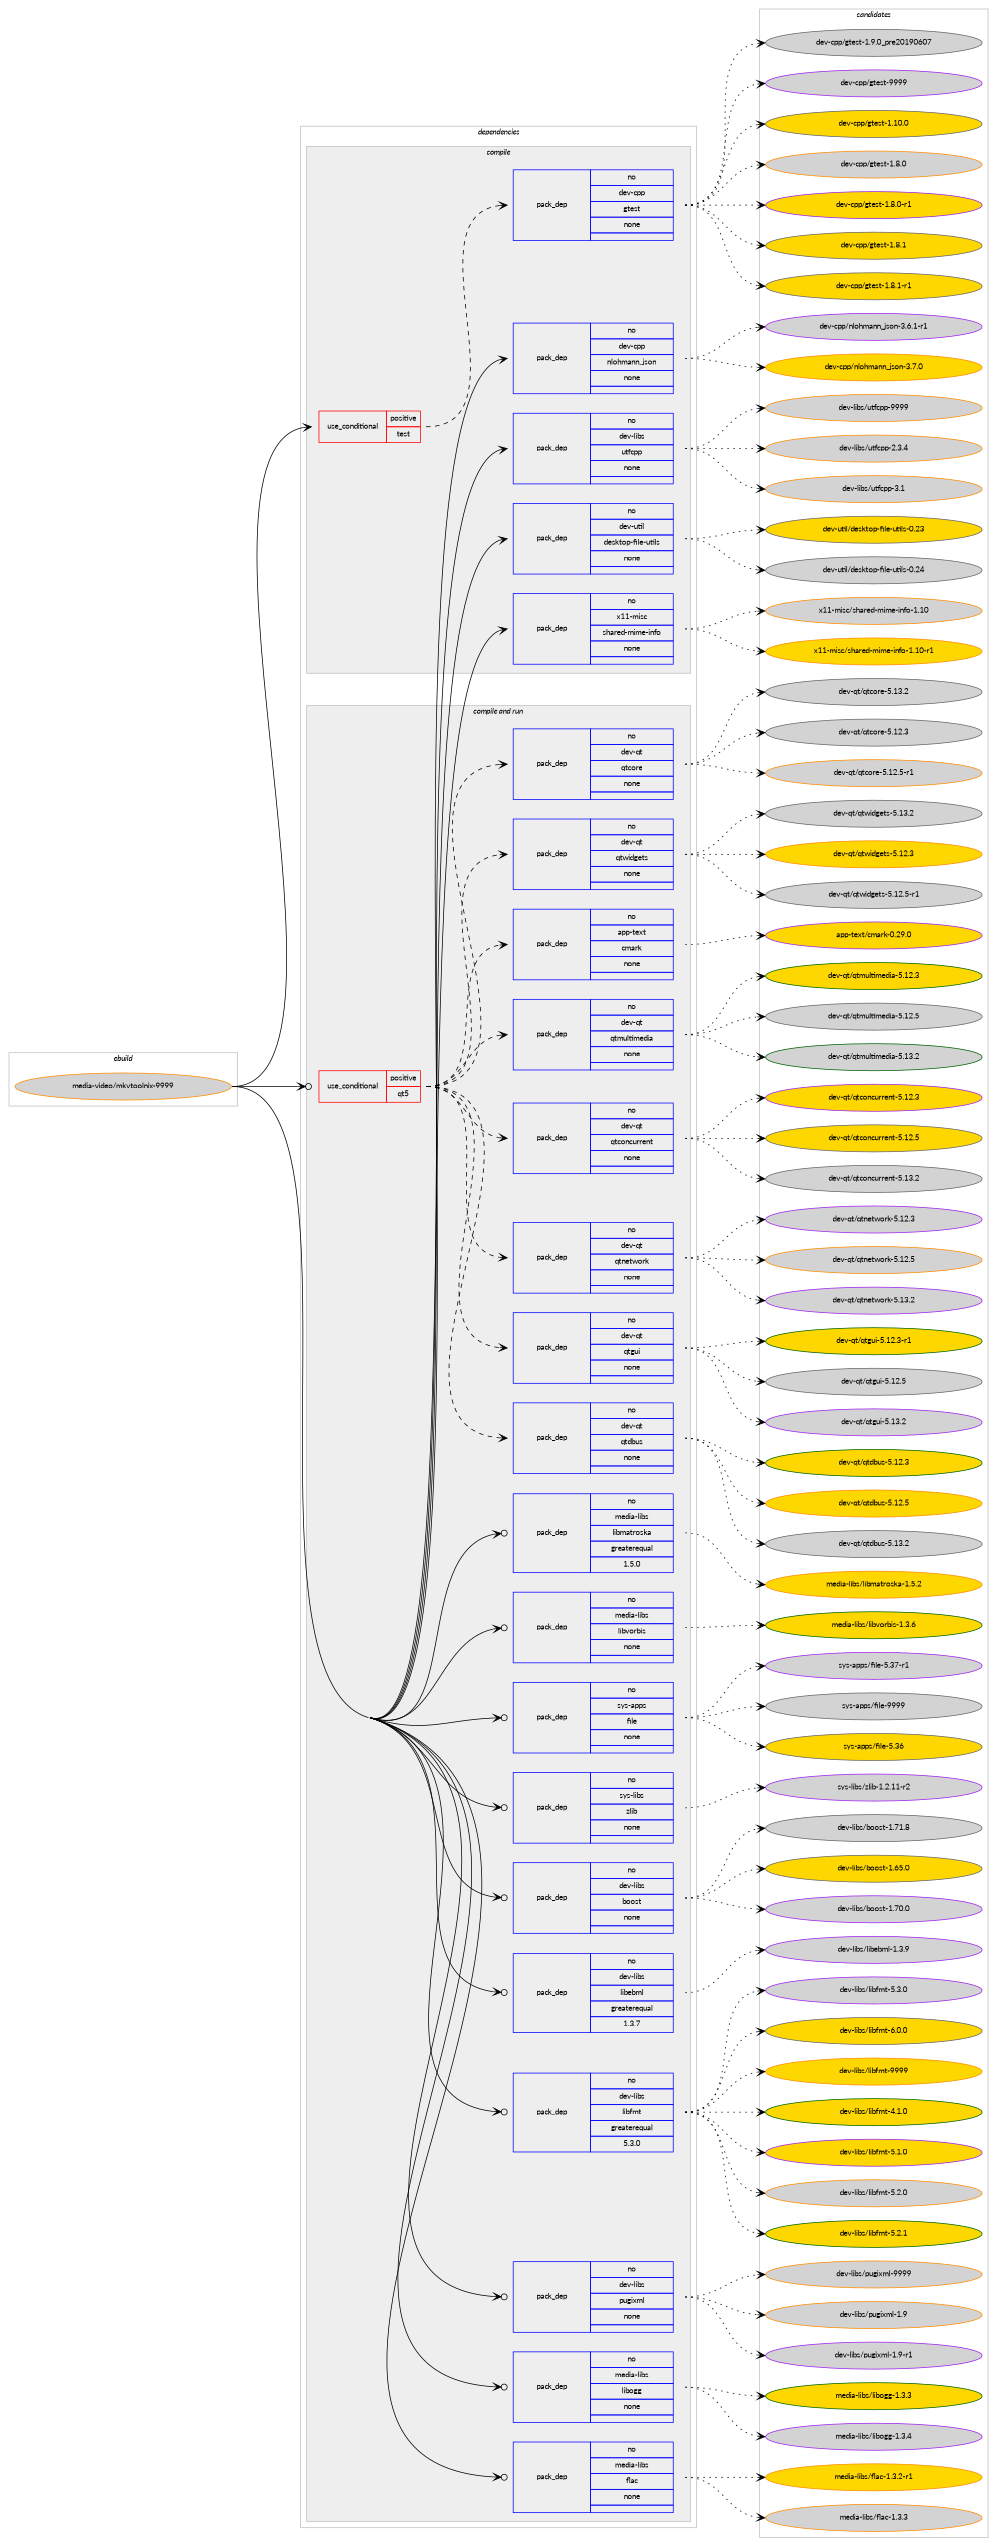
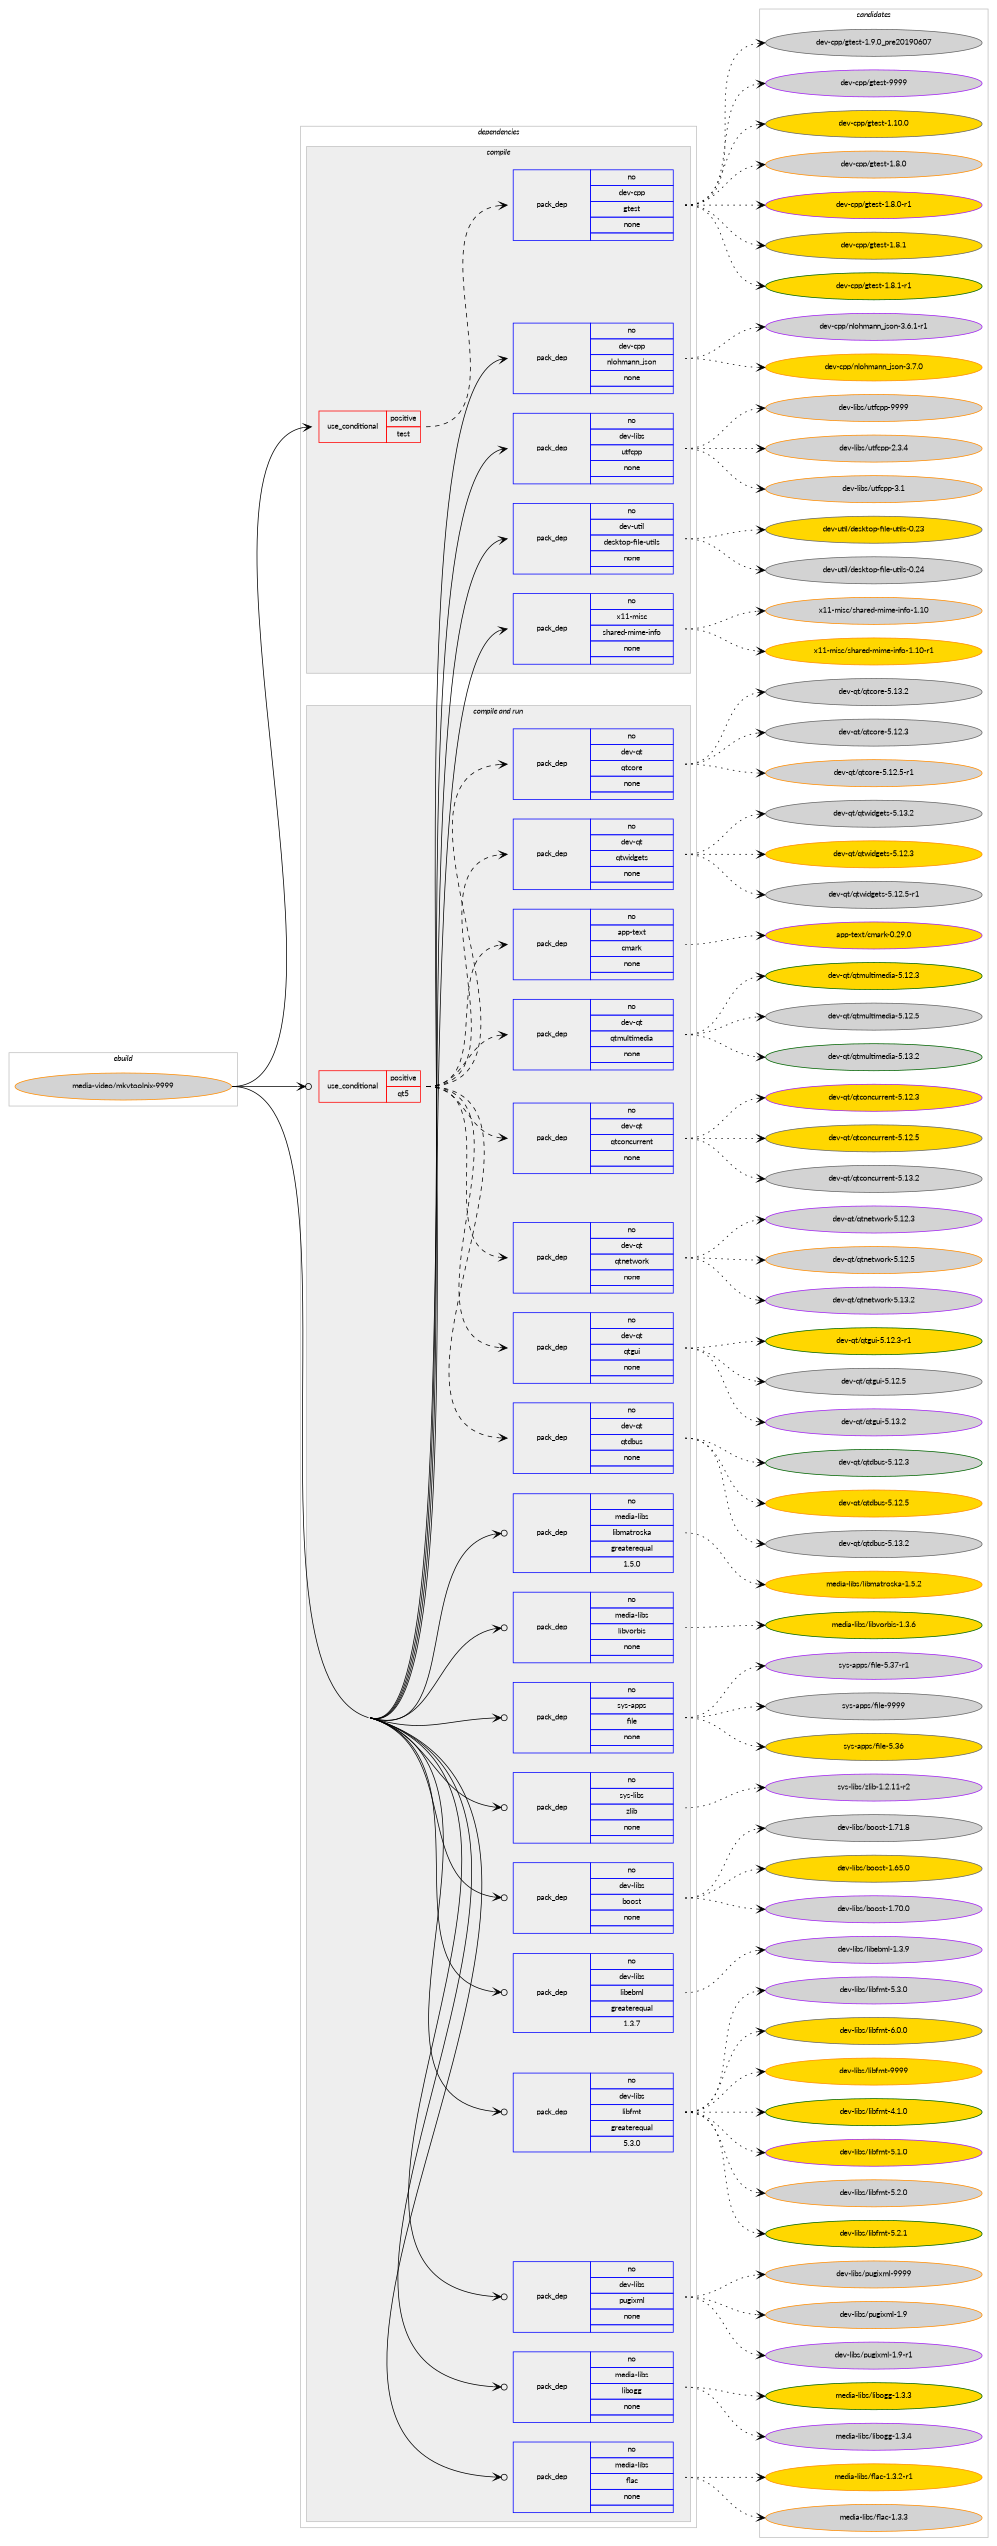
(874, 286) -> (874, 286)
(874, 1463) -> (874, 1463)
